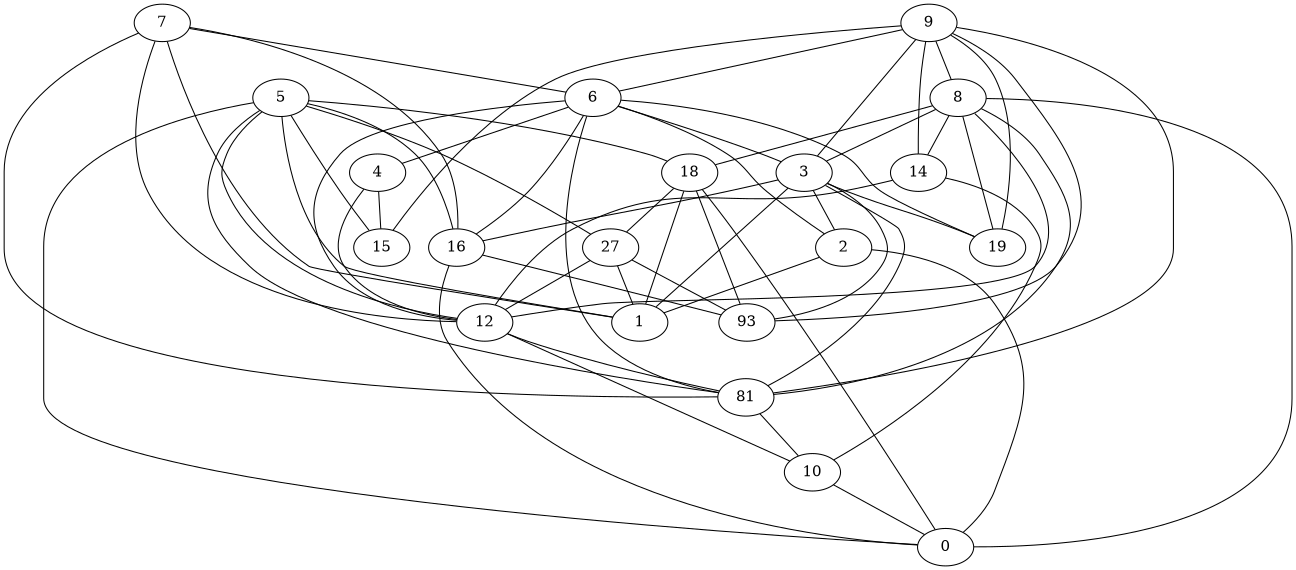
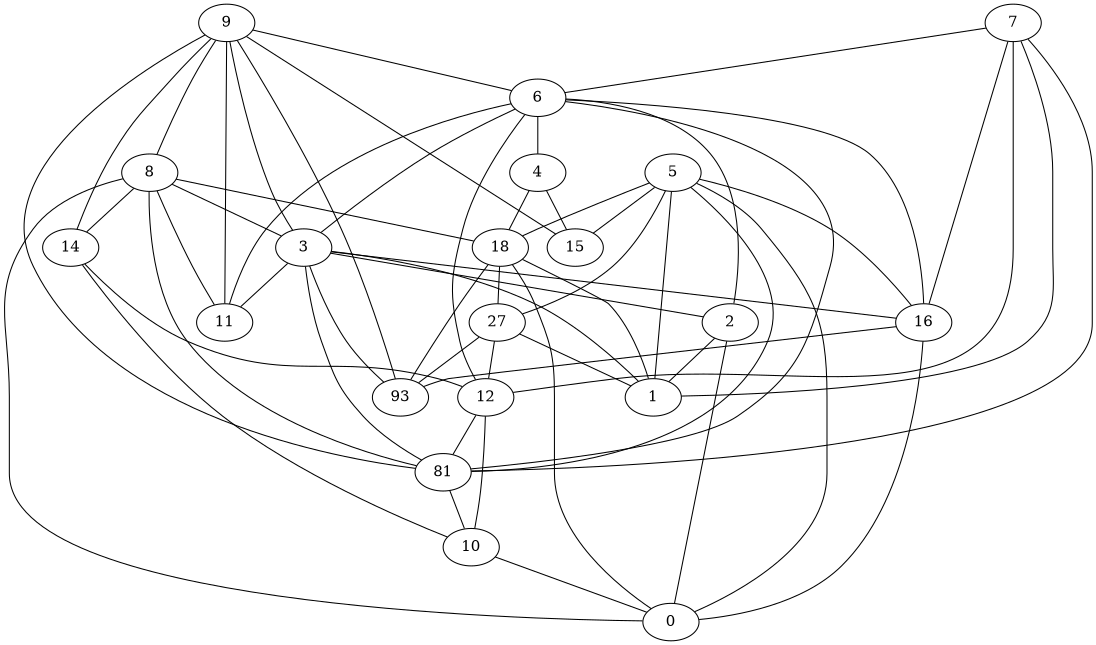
(998, 248) -> (225, 322)
(339, 252) -> (522, 204)
(285, 258) -> none
(865, 294) -> none
